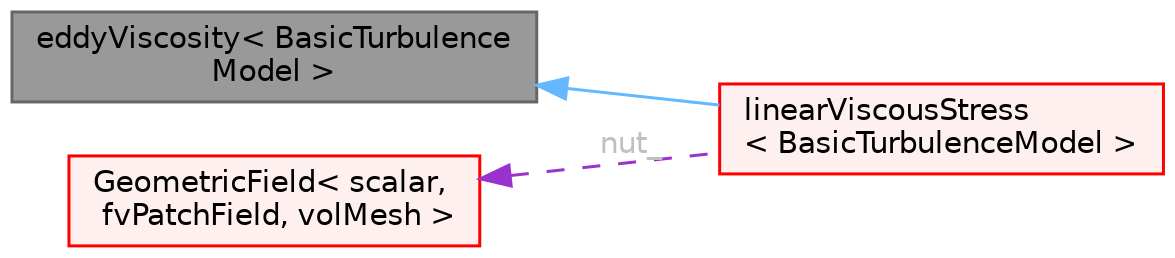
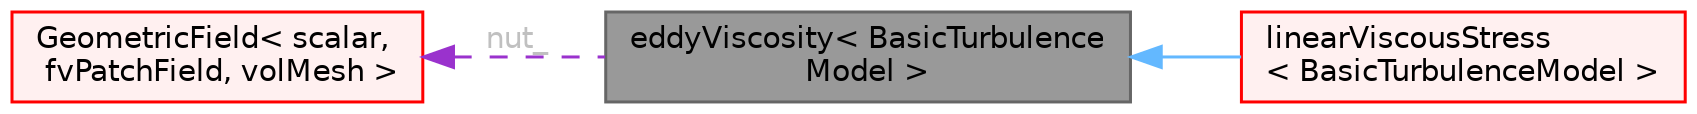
(615, 164) -> (529, 57)
